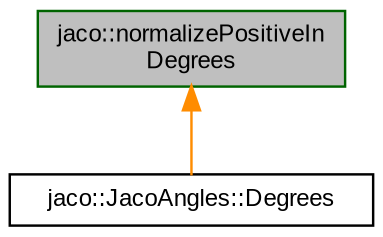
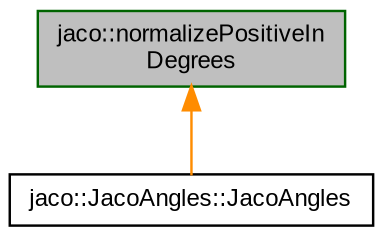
(191, 200) -> (191, 200)
